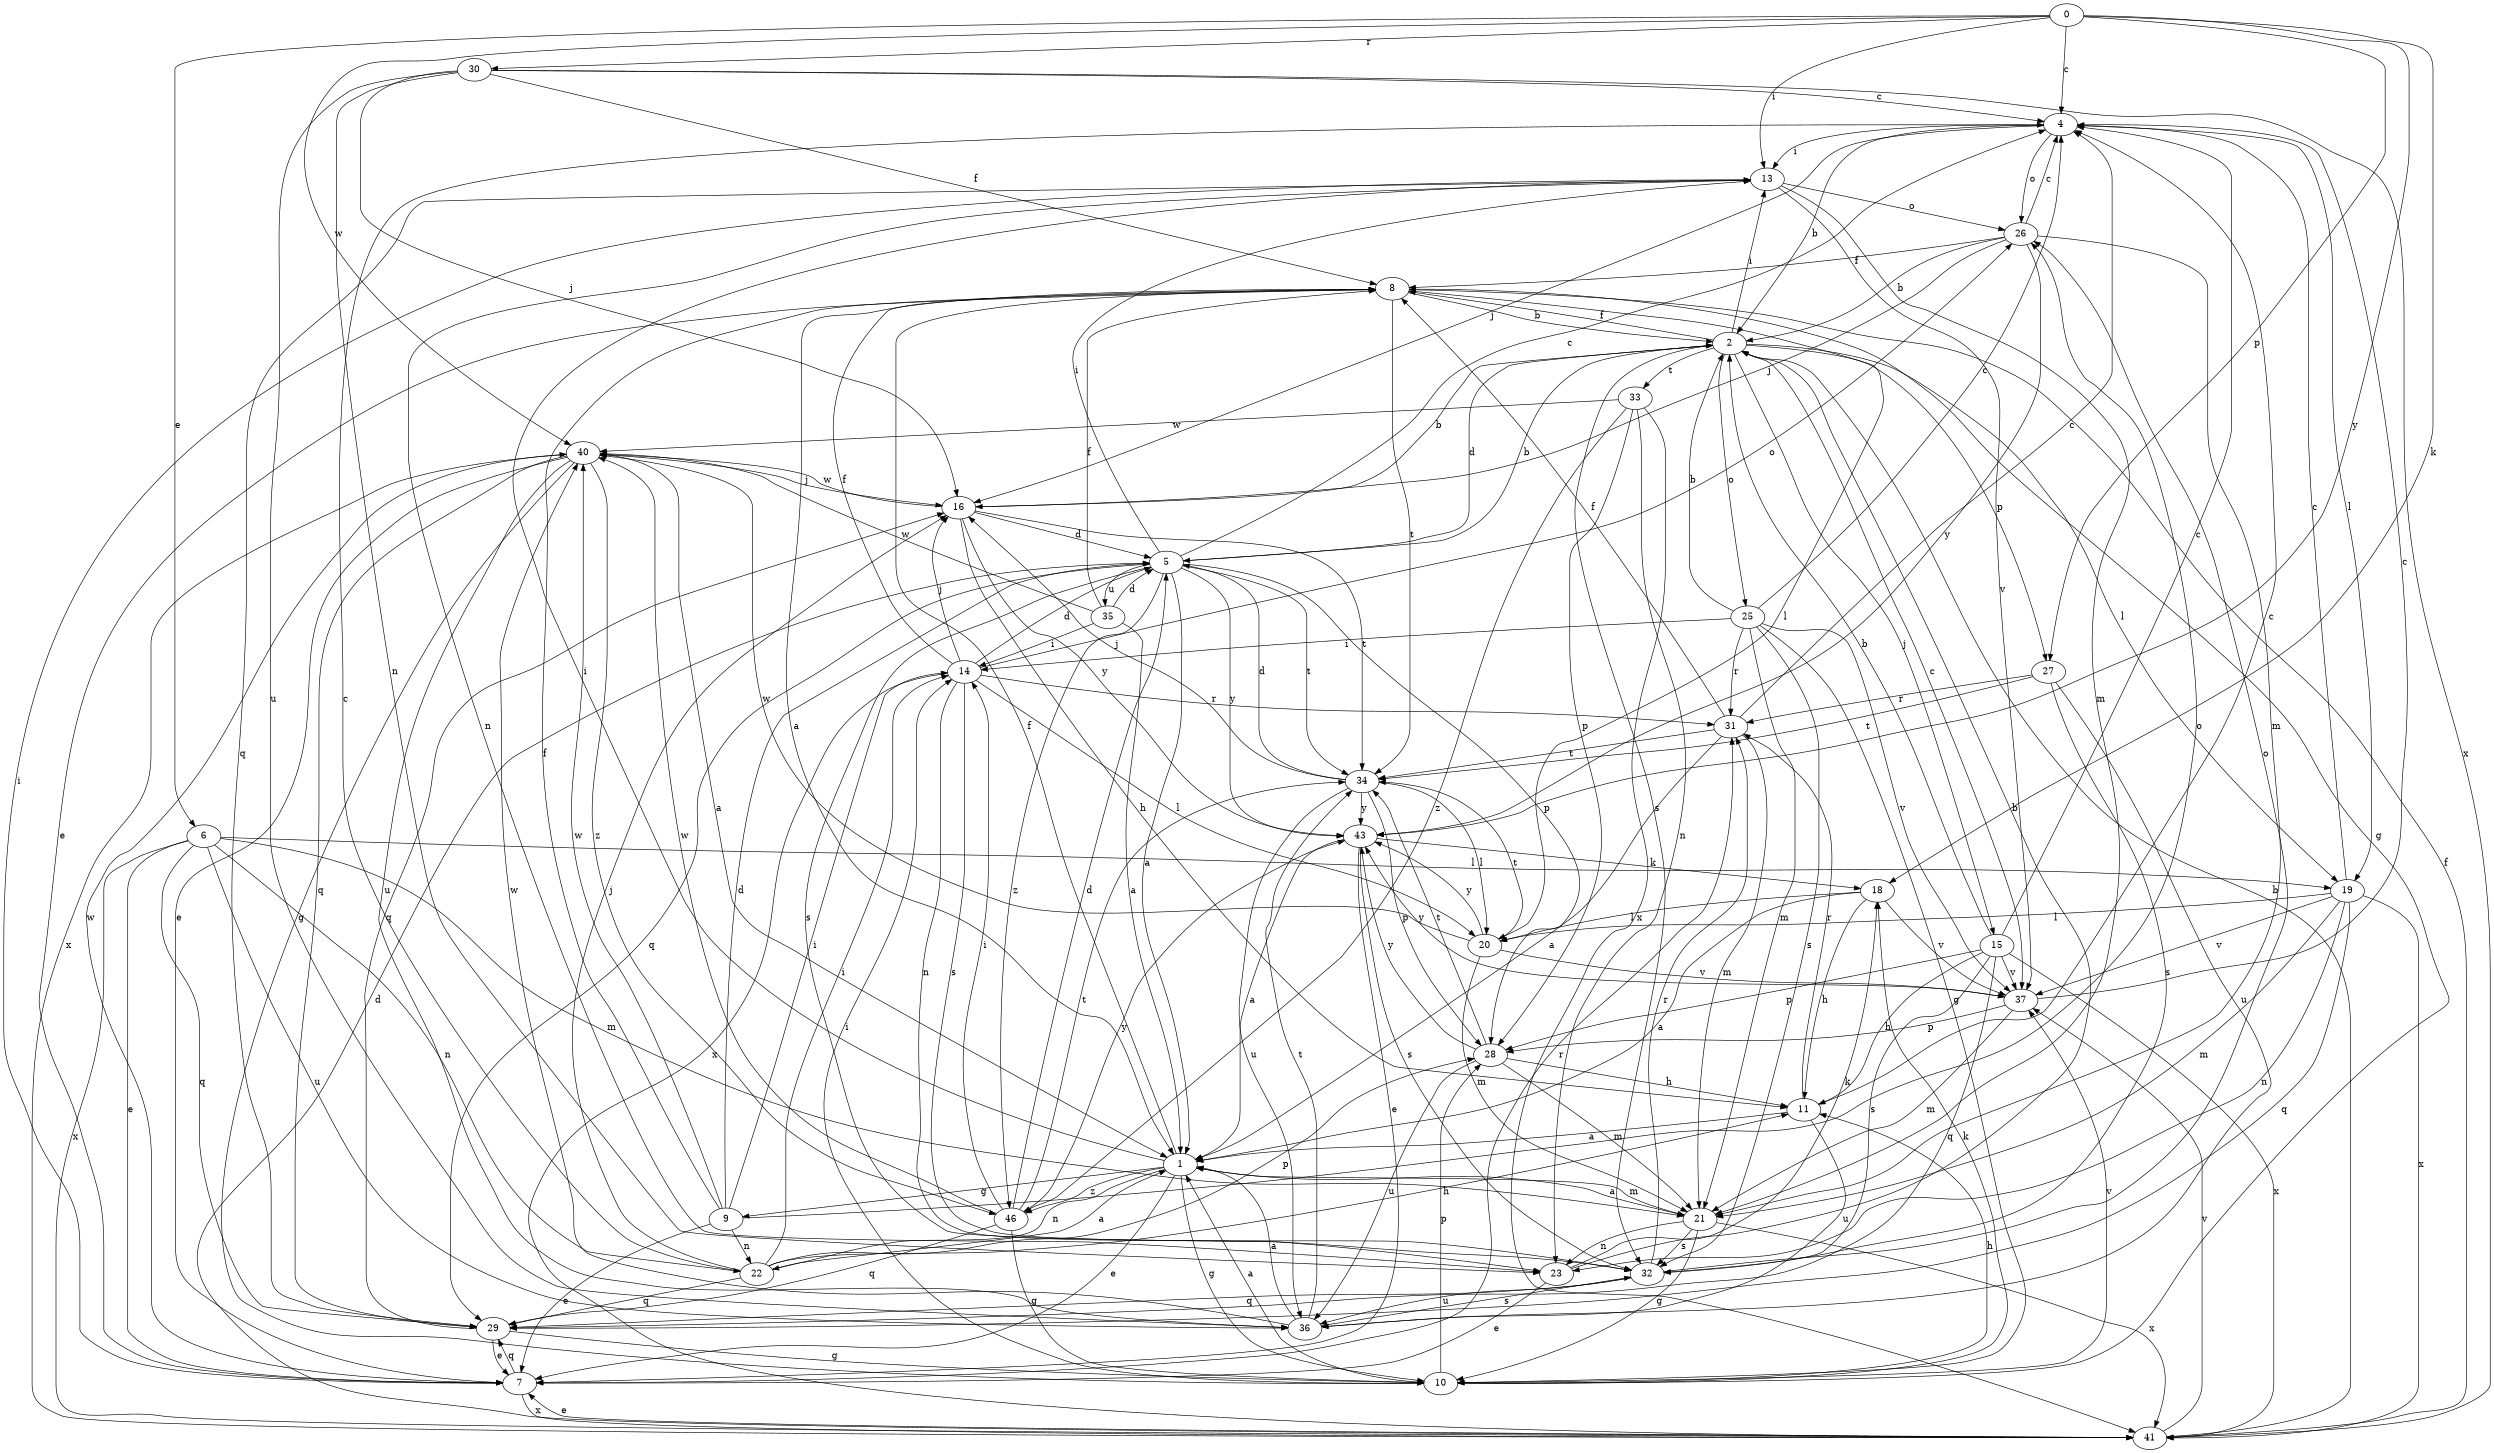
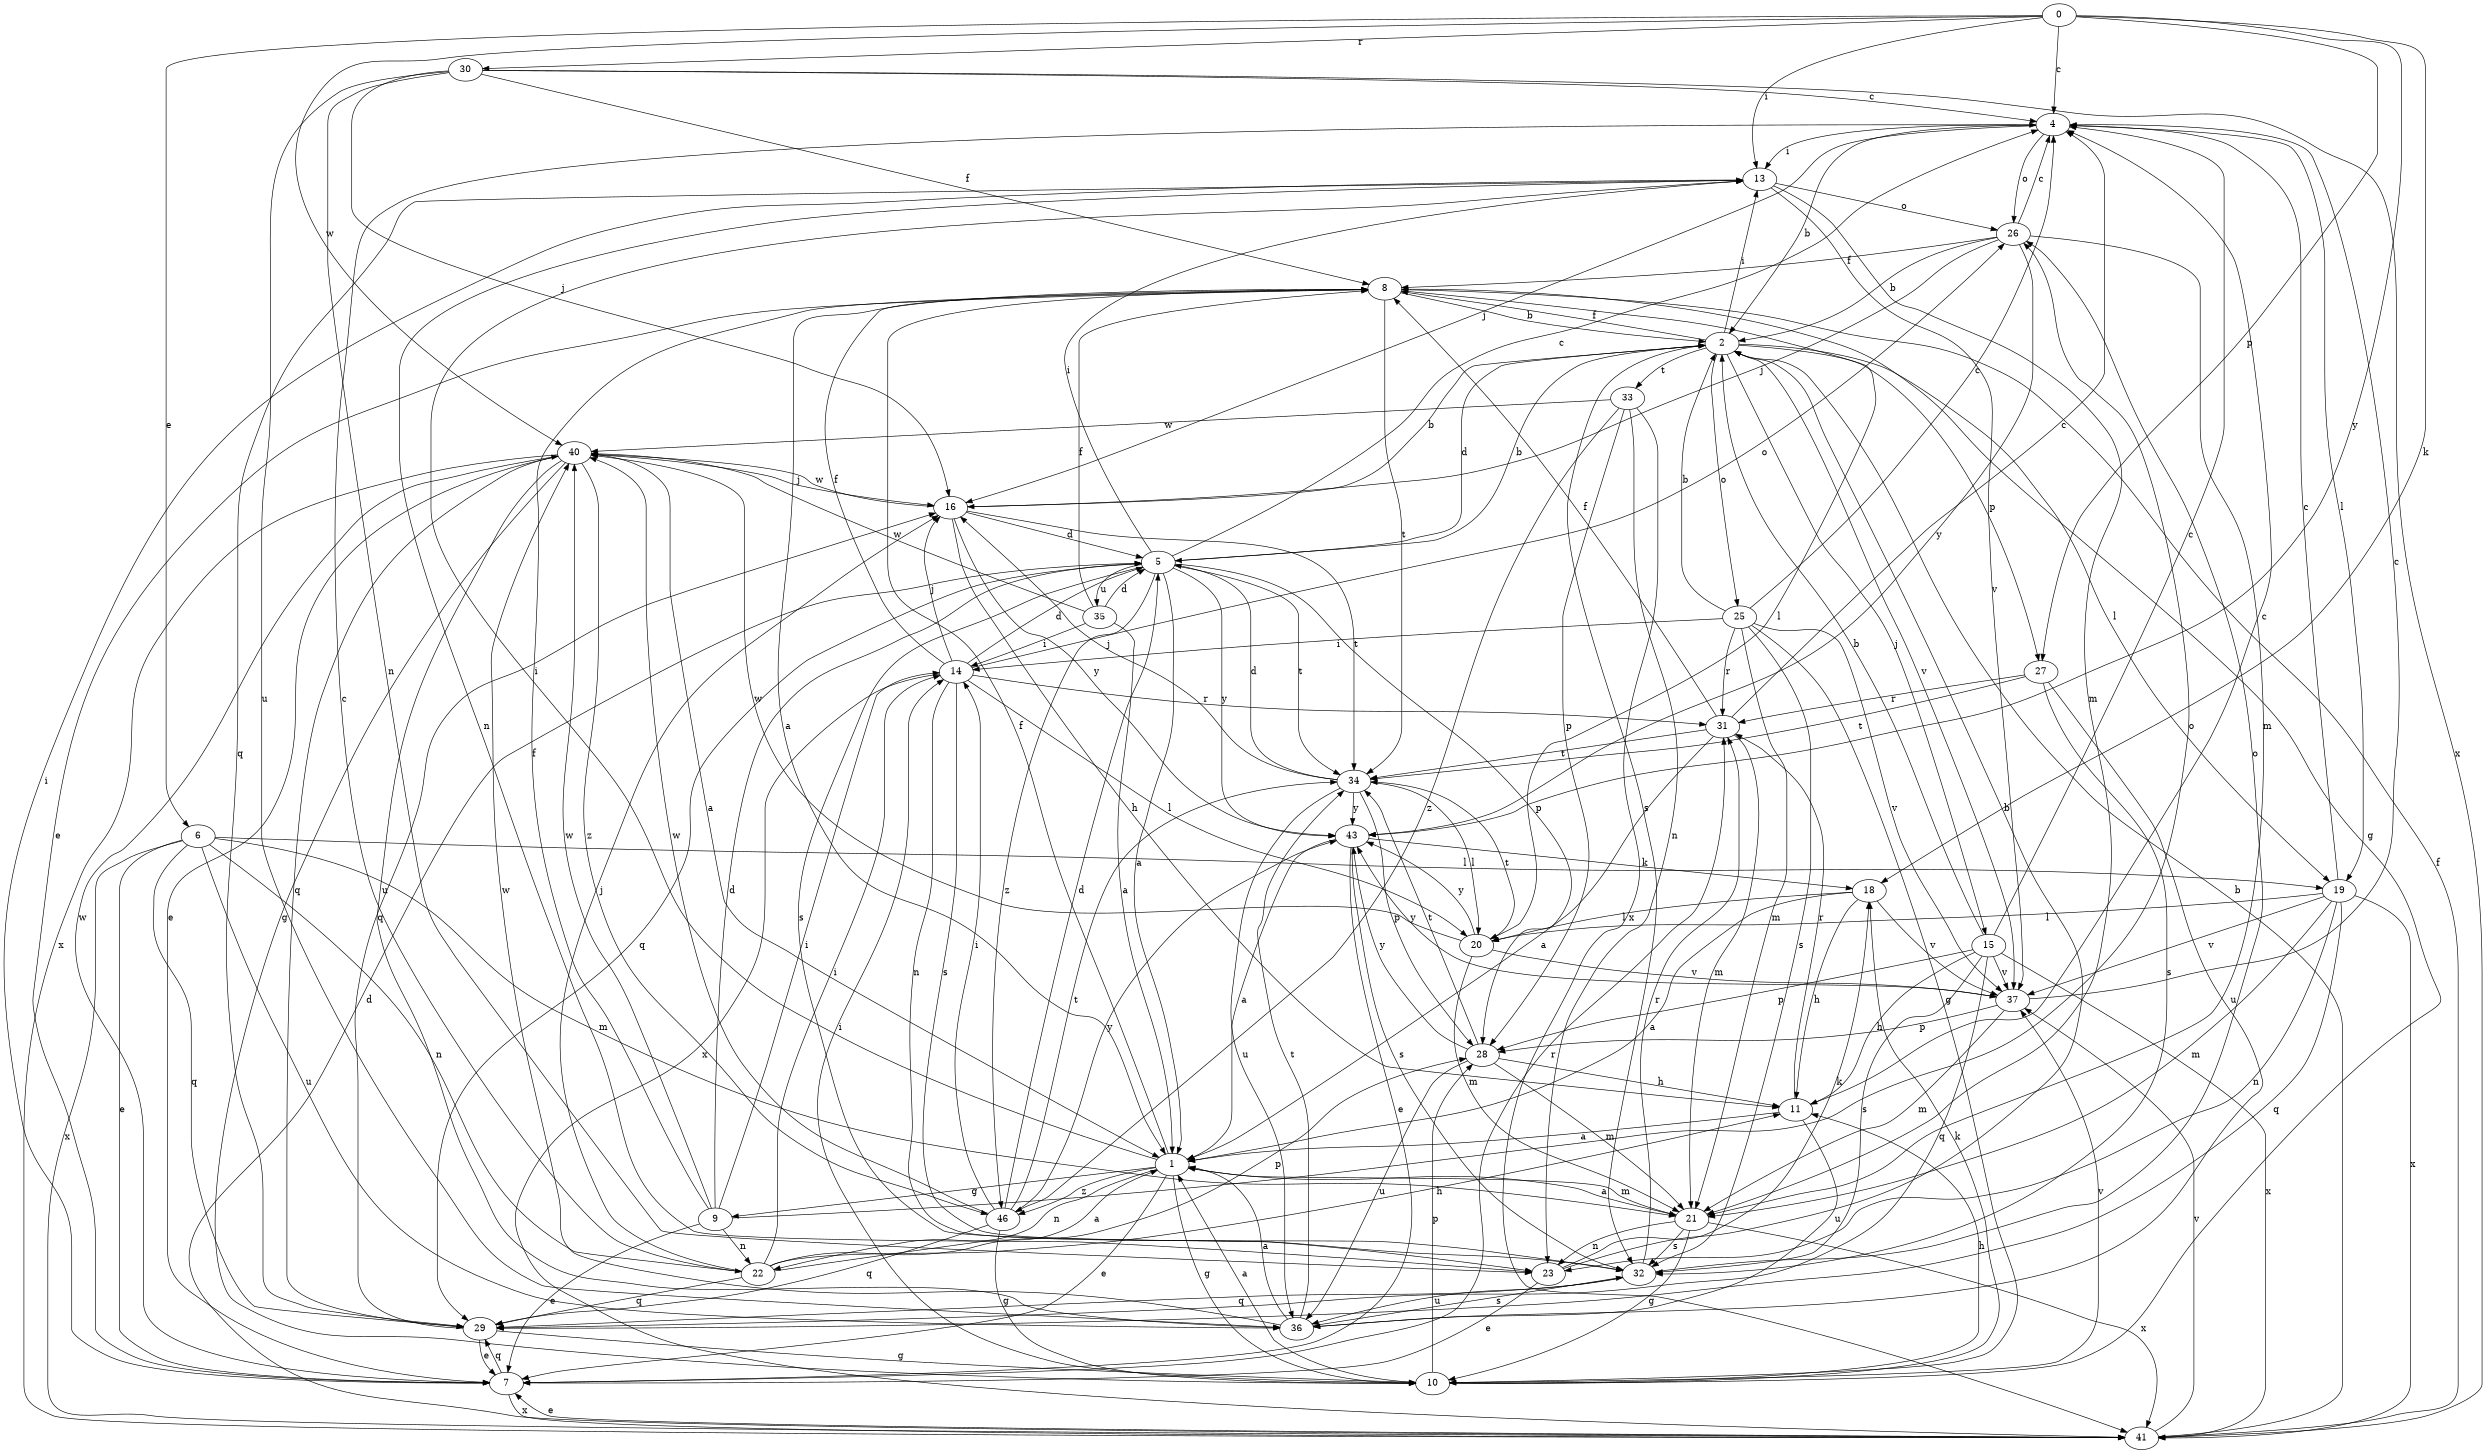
(1932, 672) -> (1924, 672)
